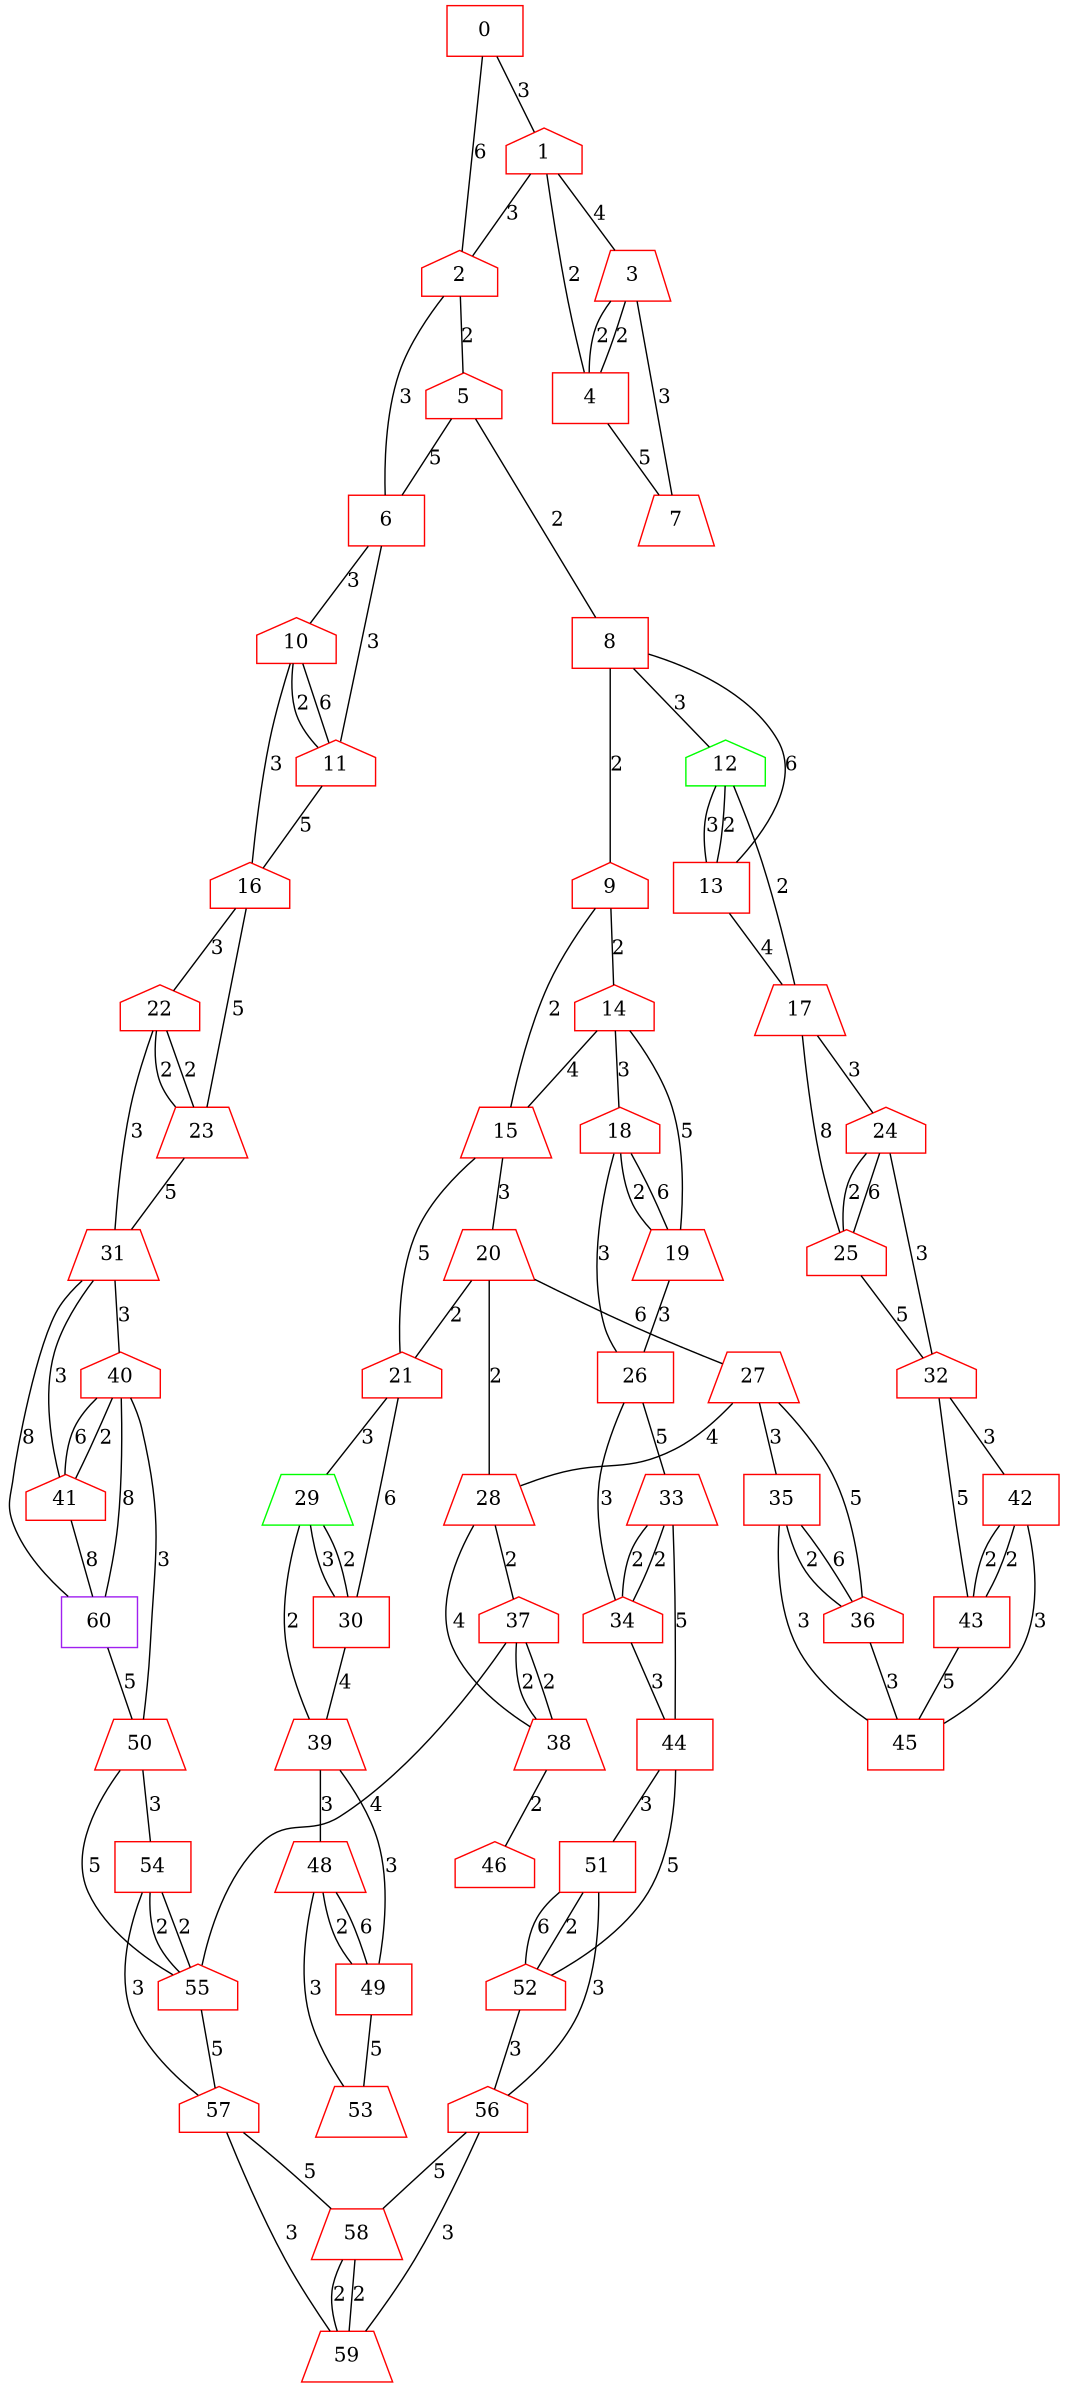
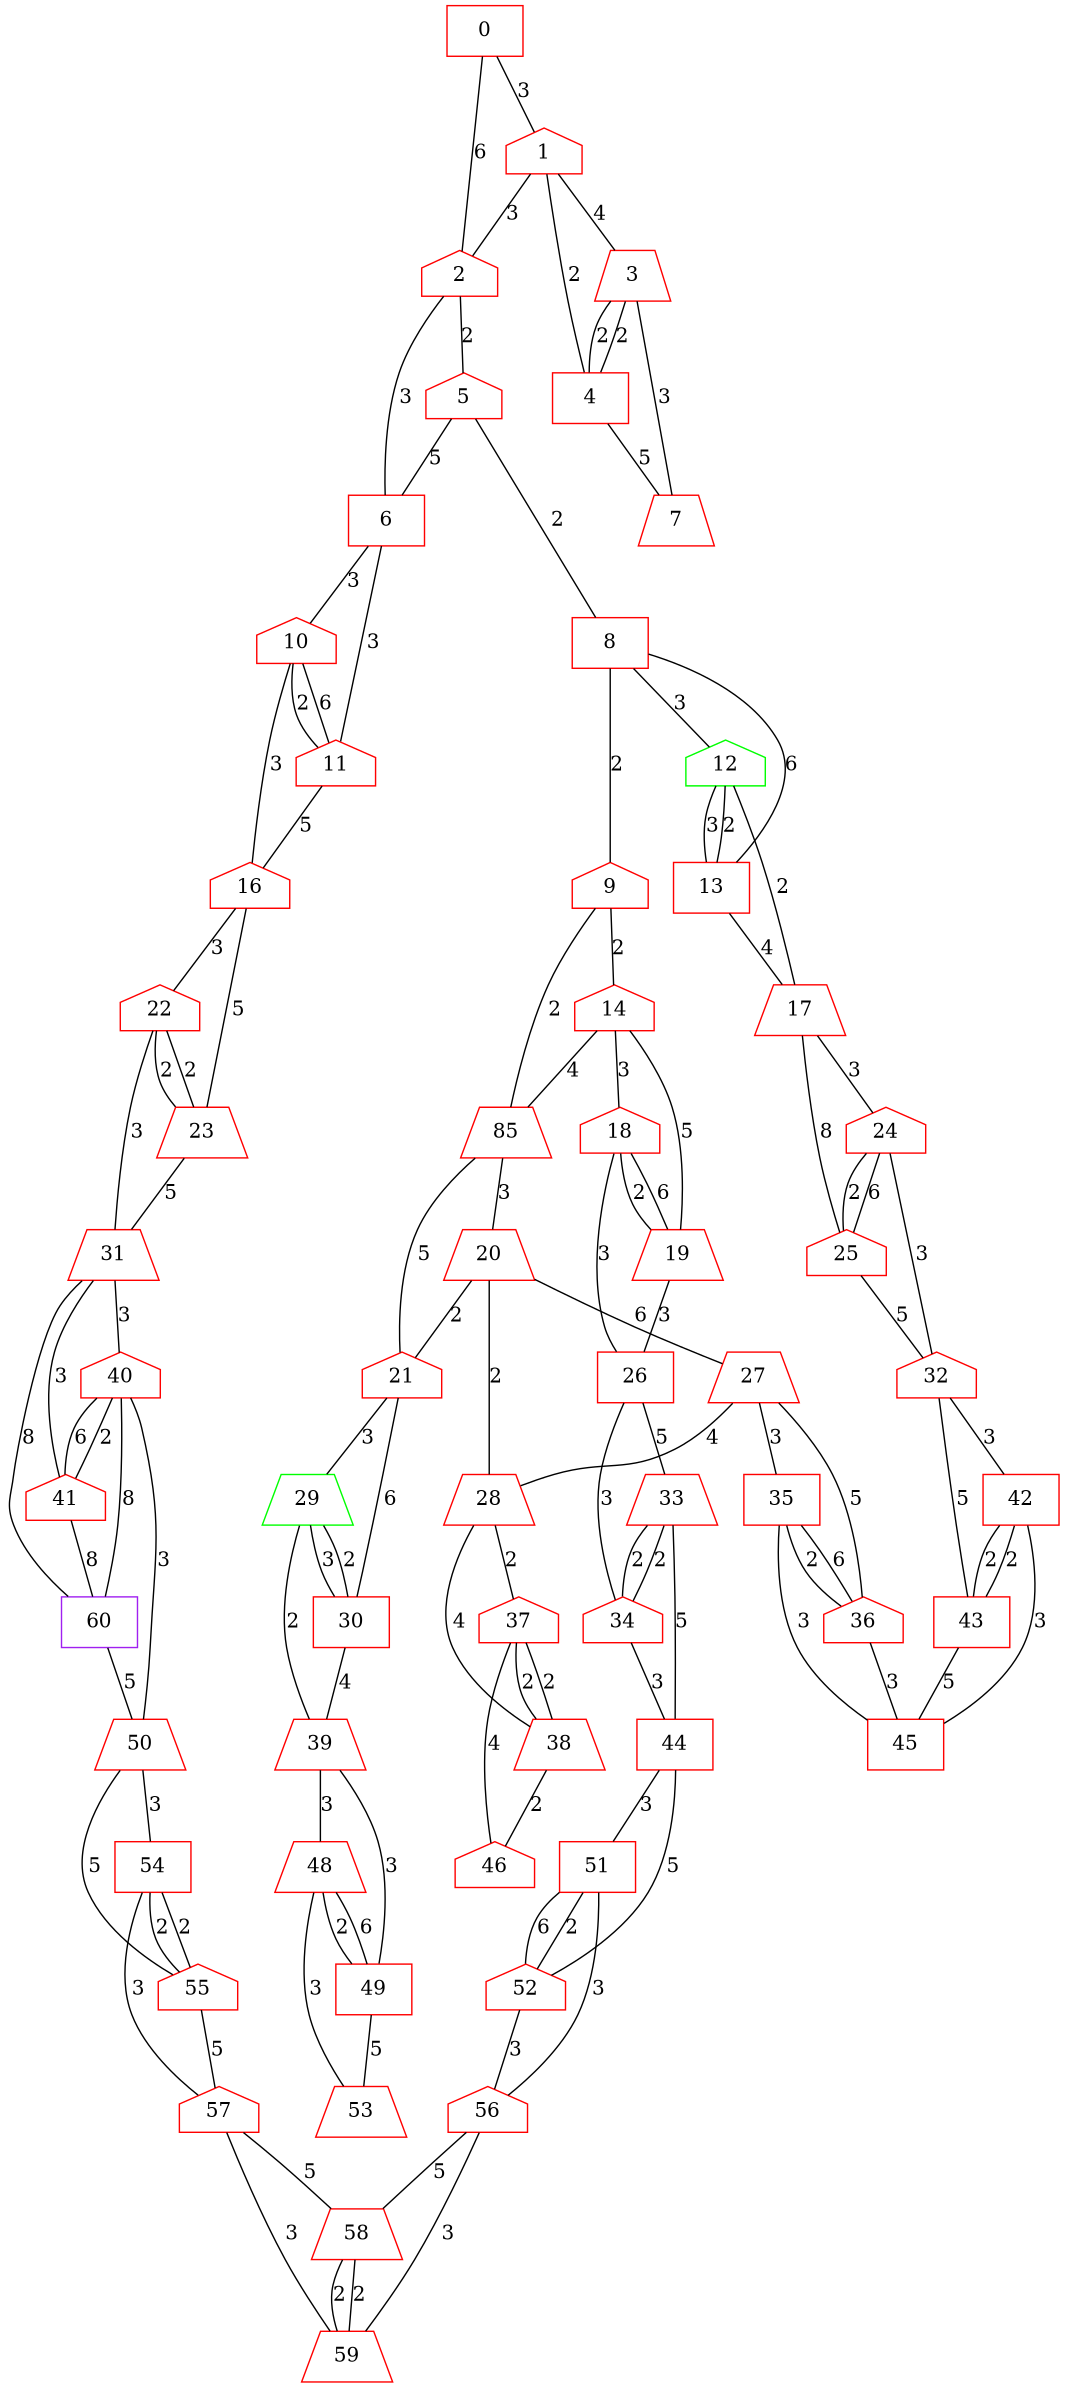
(506, 1133) -> (506, 1133)
(348, 1811) -> (485, 1741)
